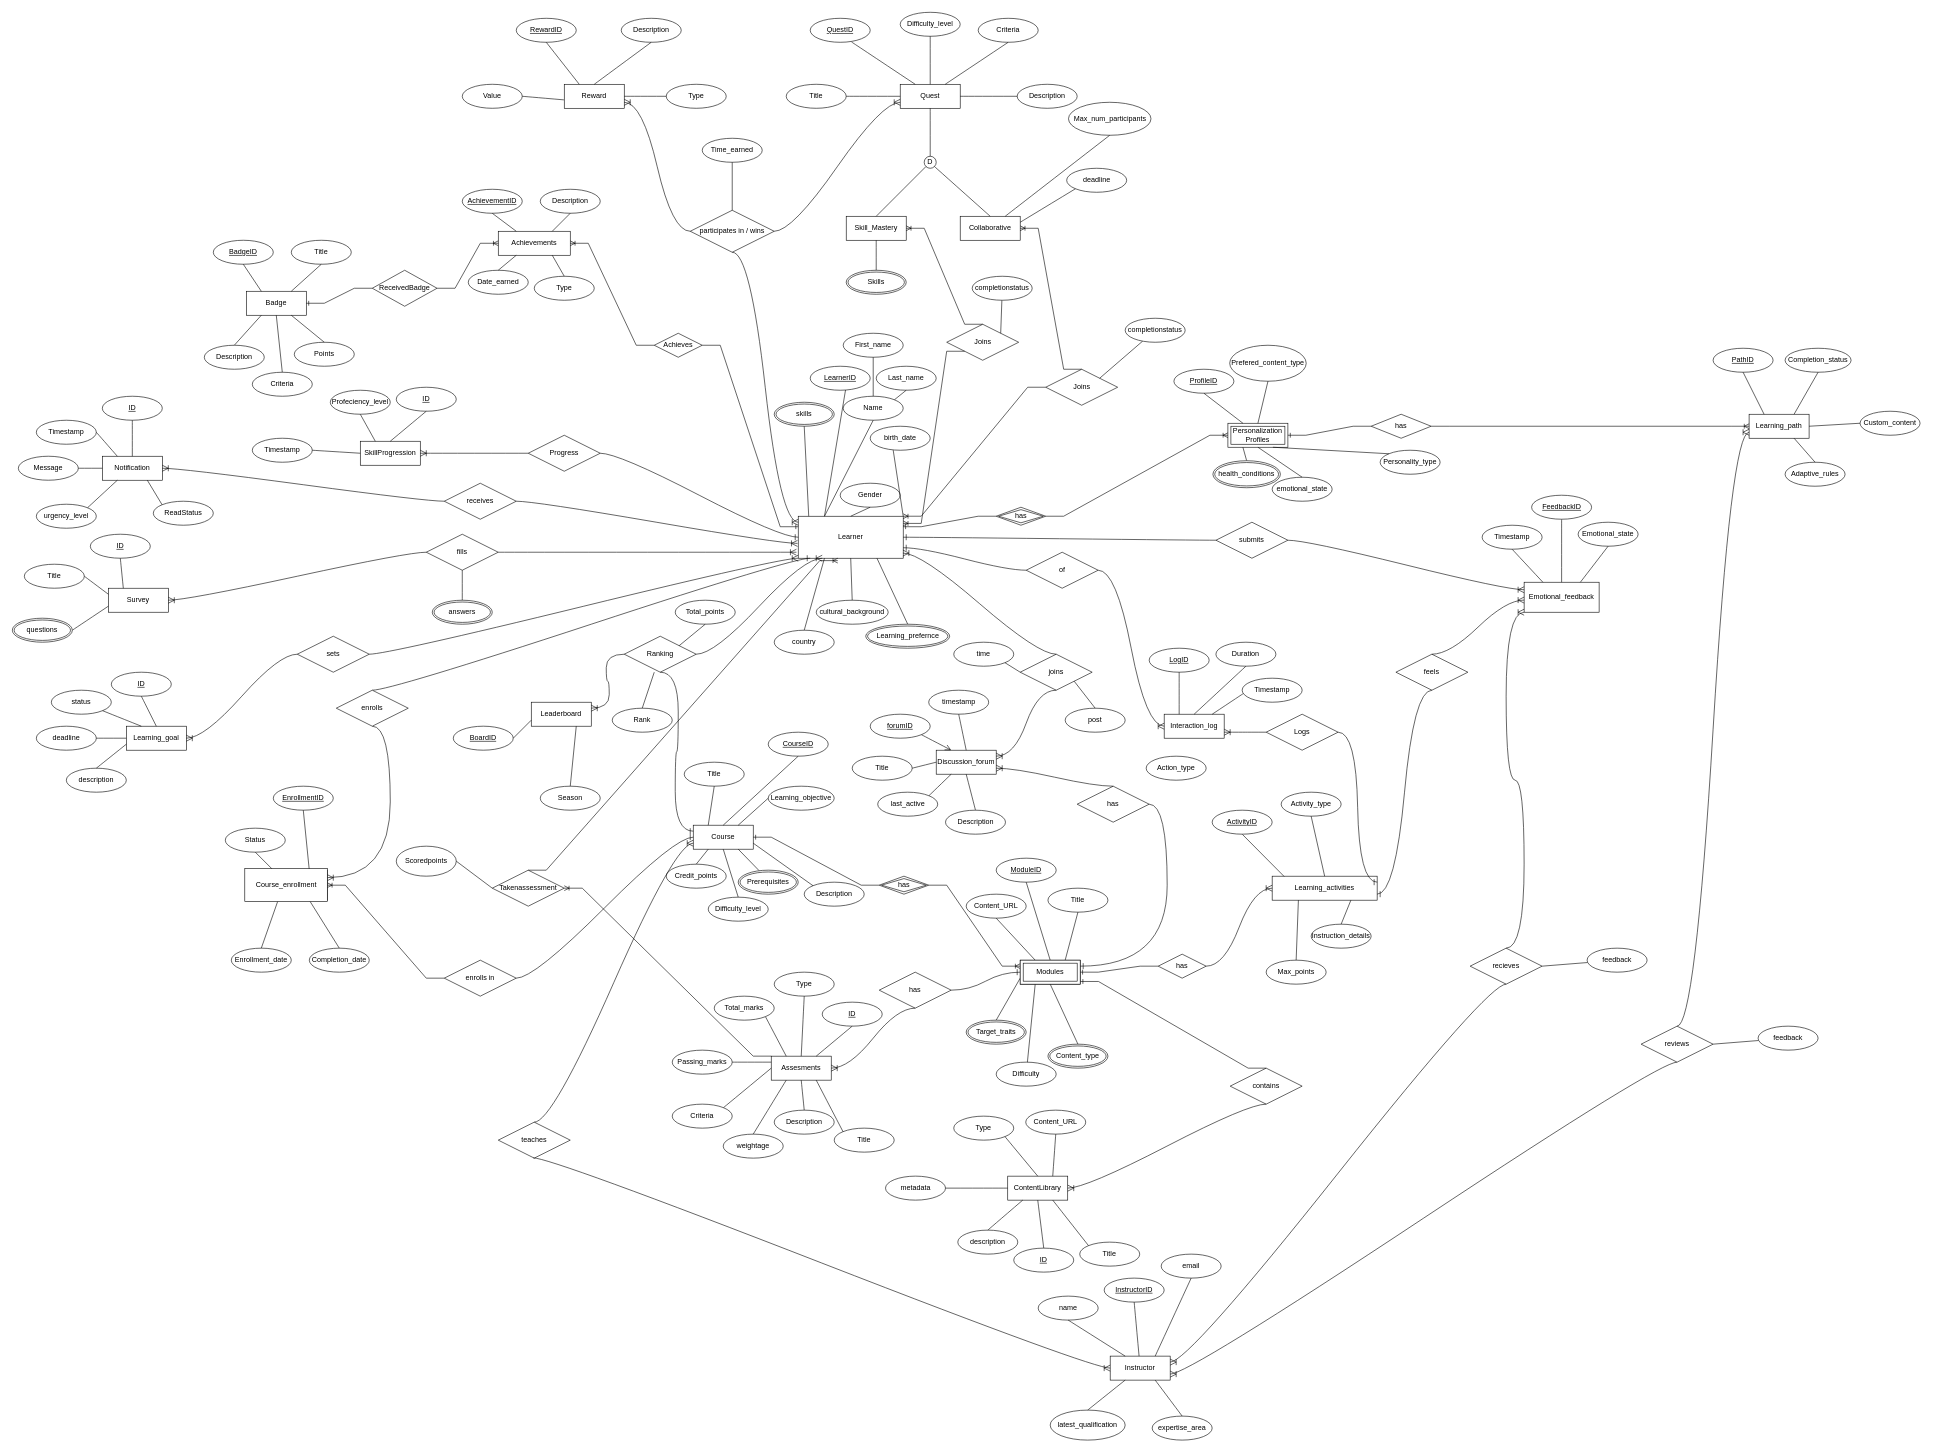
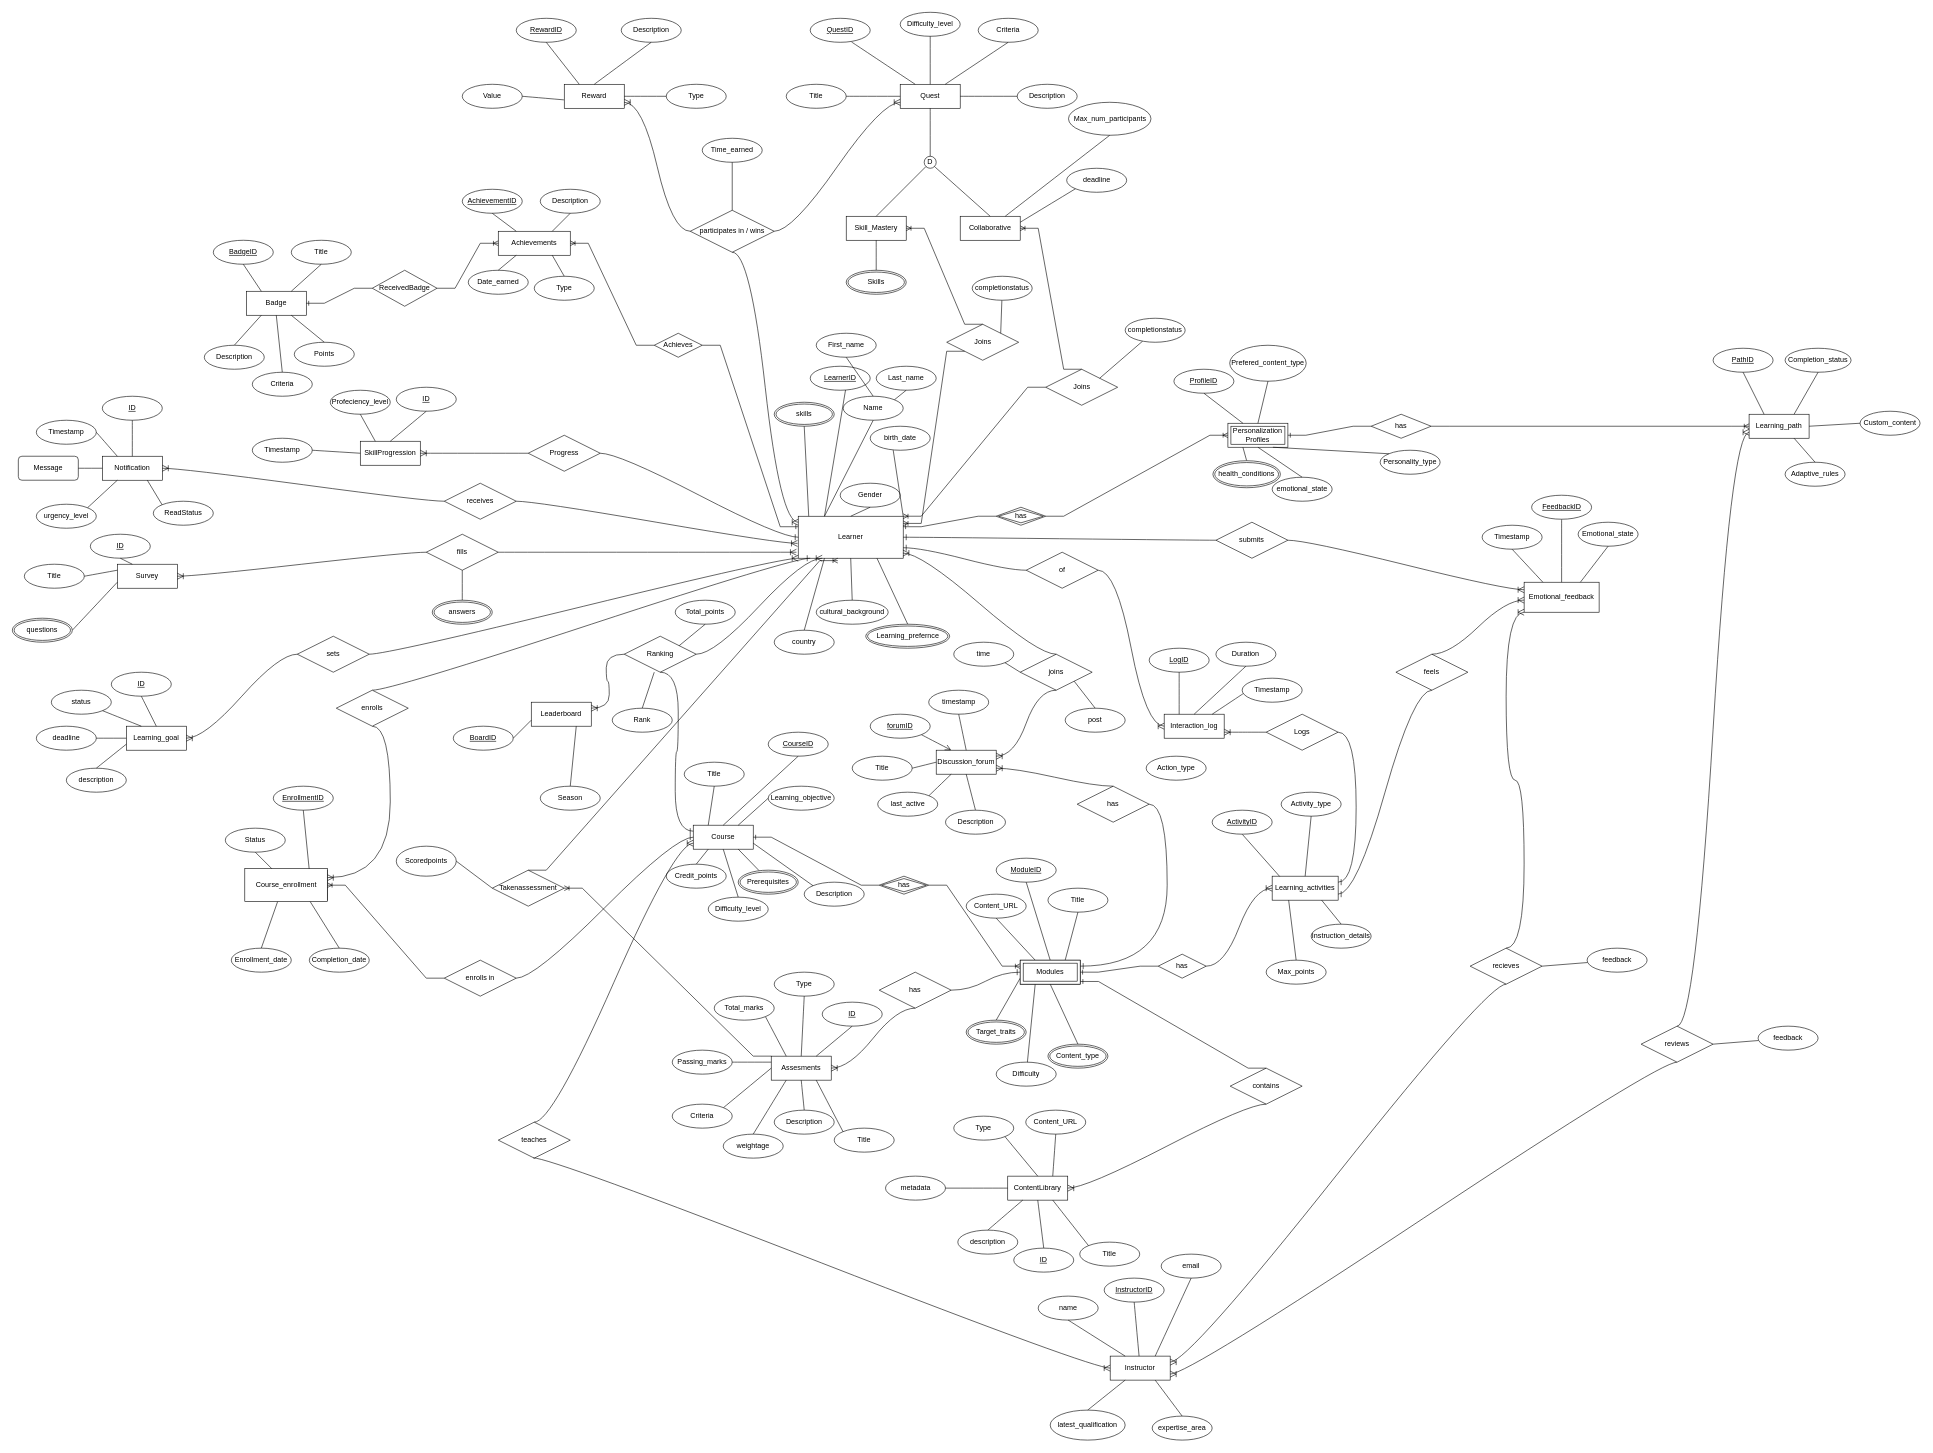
(873, 345) -> (846, 345)
(48, 468) -> (48, 468)
(138, 600) -> (147, 576)
(1325, 888) -> (1305, 888)
